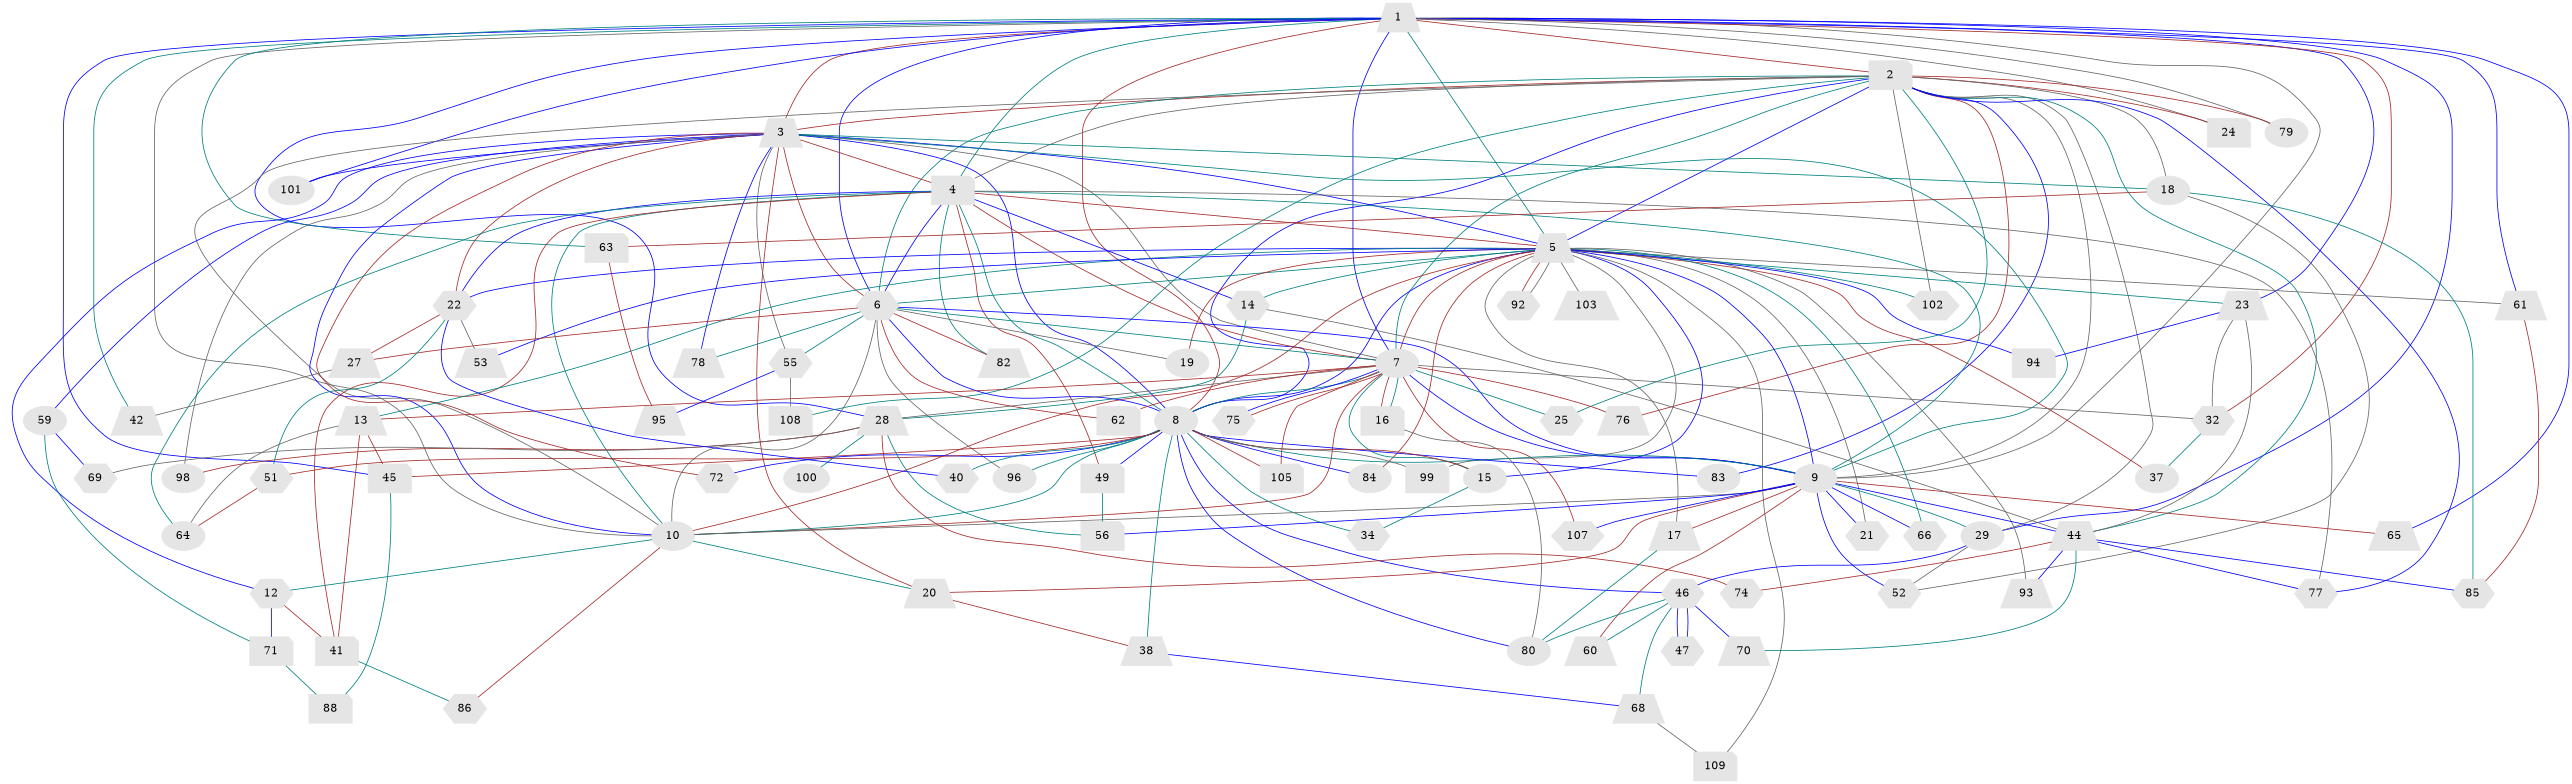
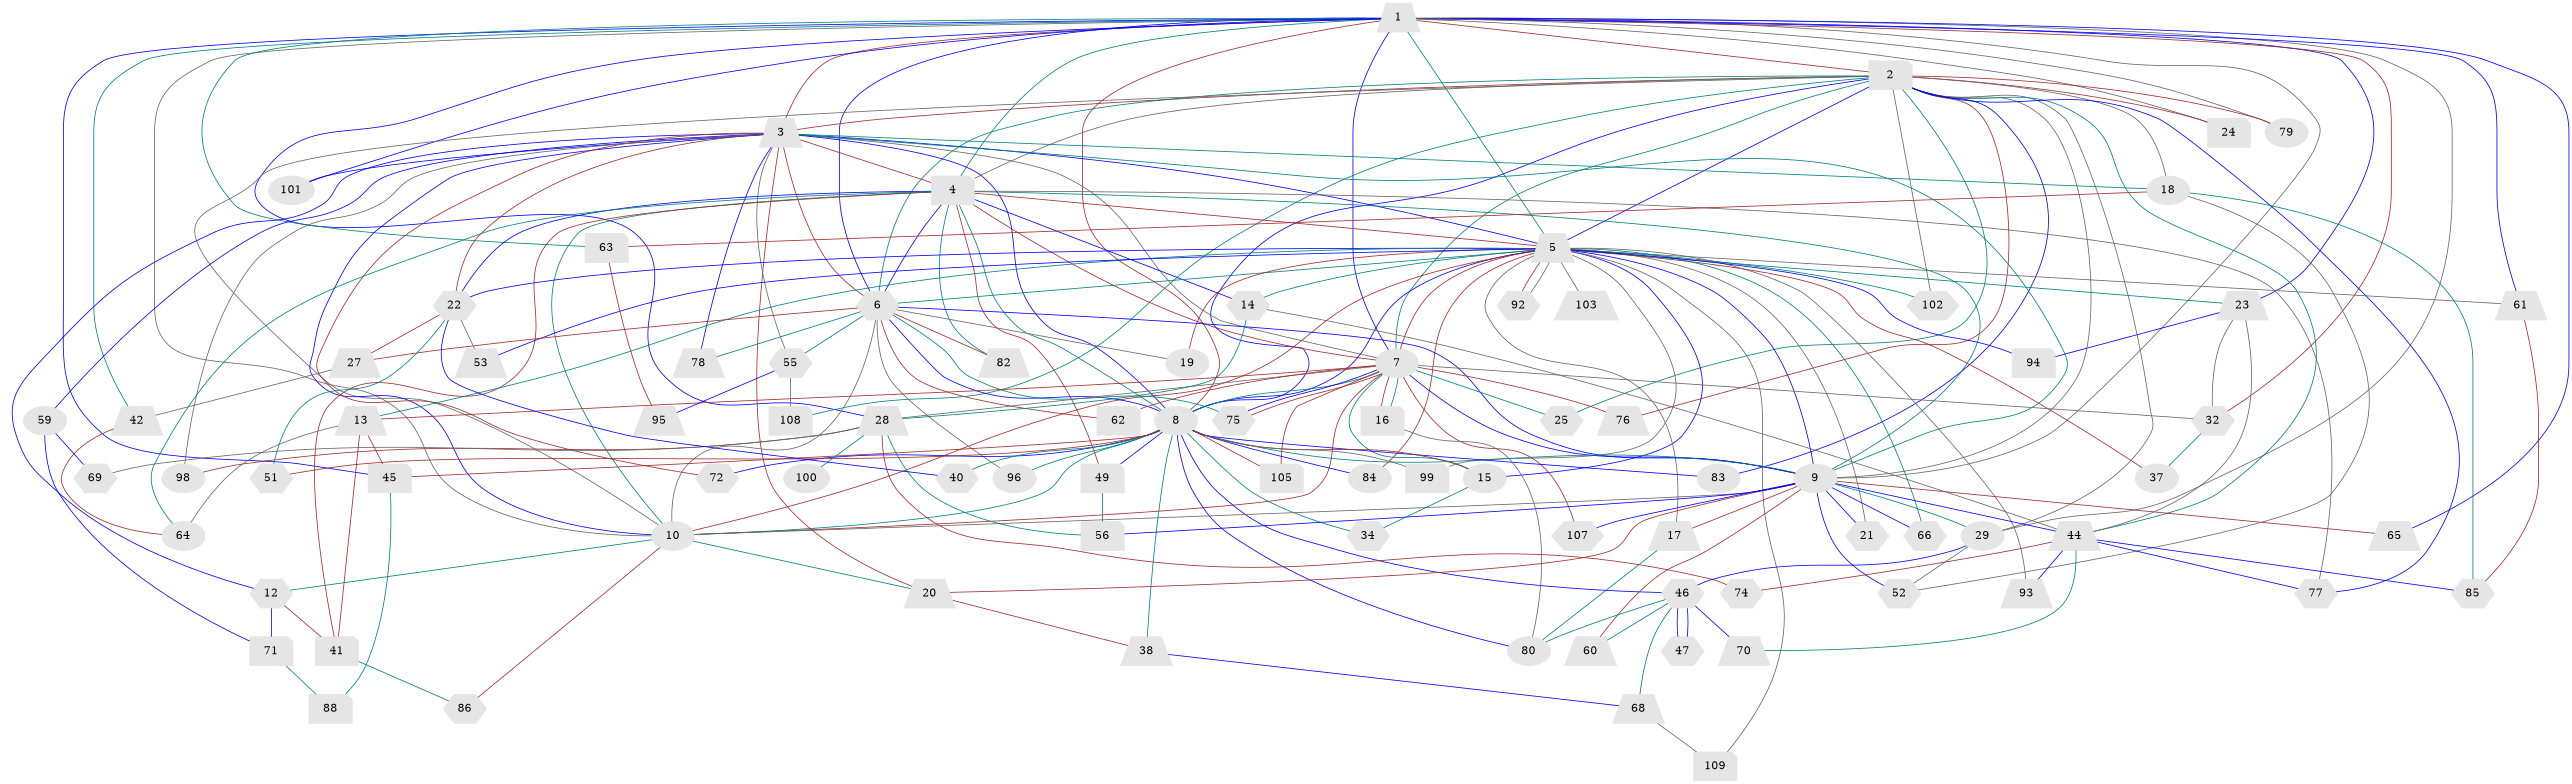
(2338, 50) -> (2338, 50)
(1137, 334) -> (984, 383)
(228, 507) -> (66, 491)
(121, 561) -> (121, 561)
